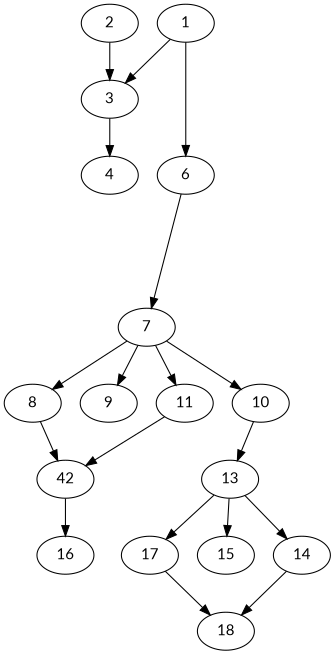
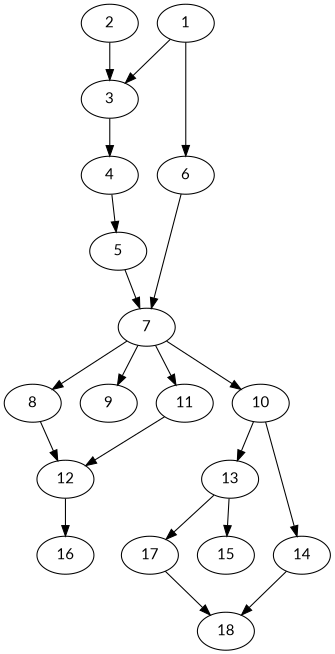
none -> (118, 251)
(65, 479) -> (65, 479)
(262, 513) -> (280, 474)
